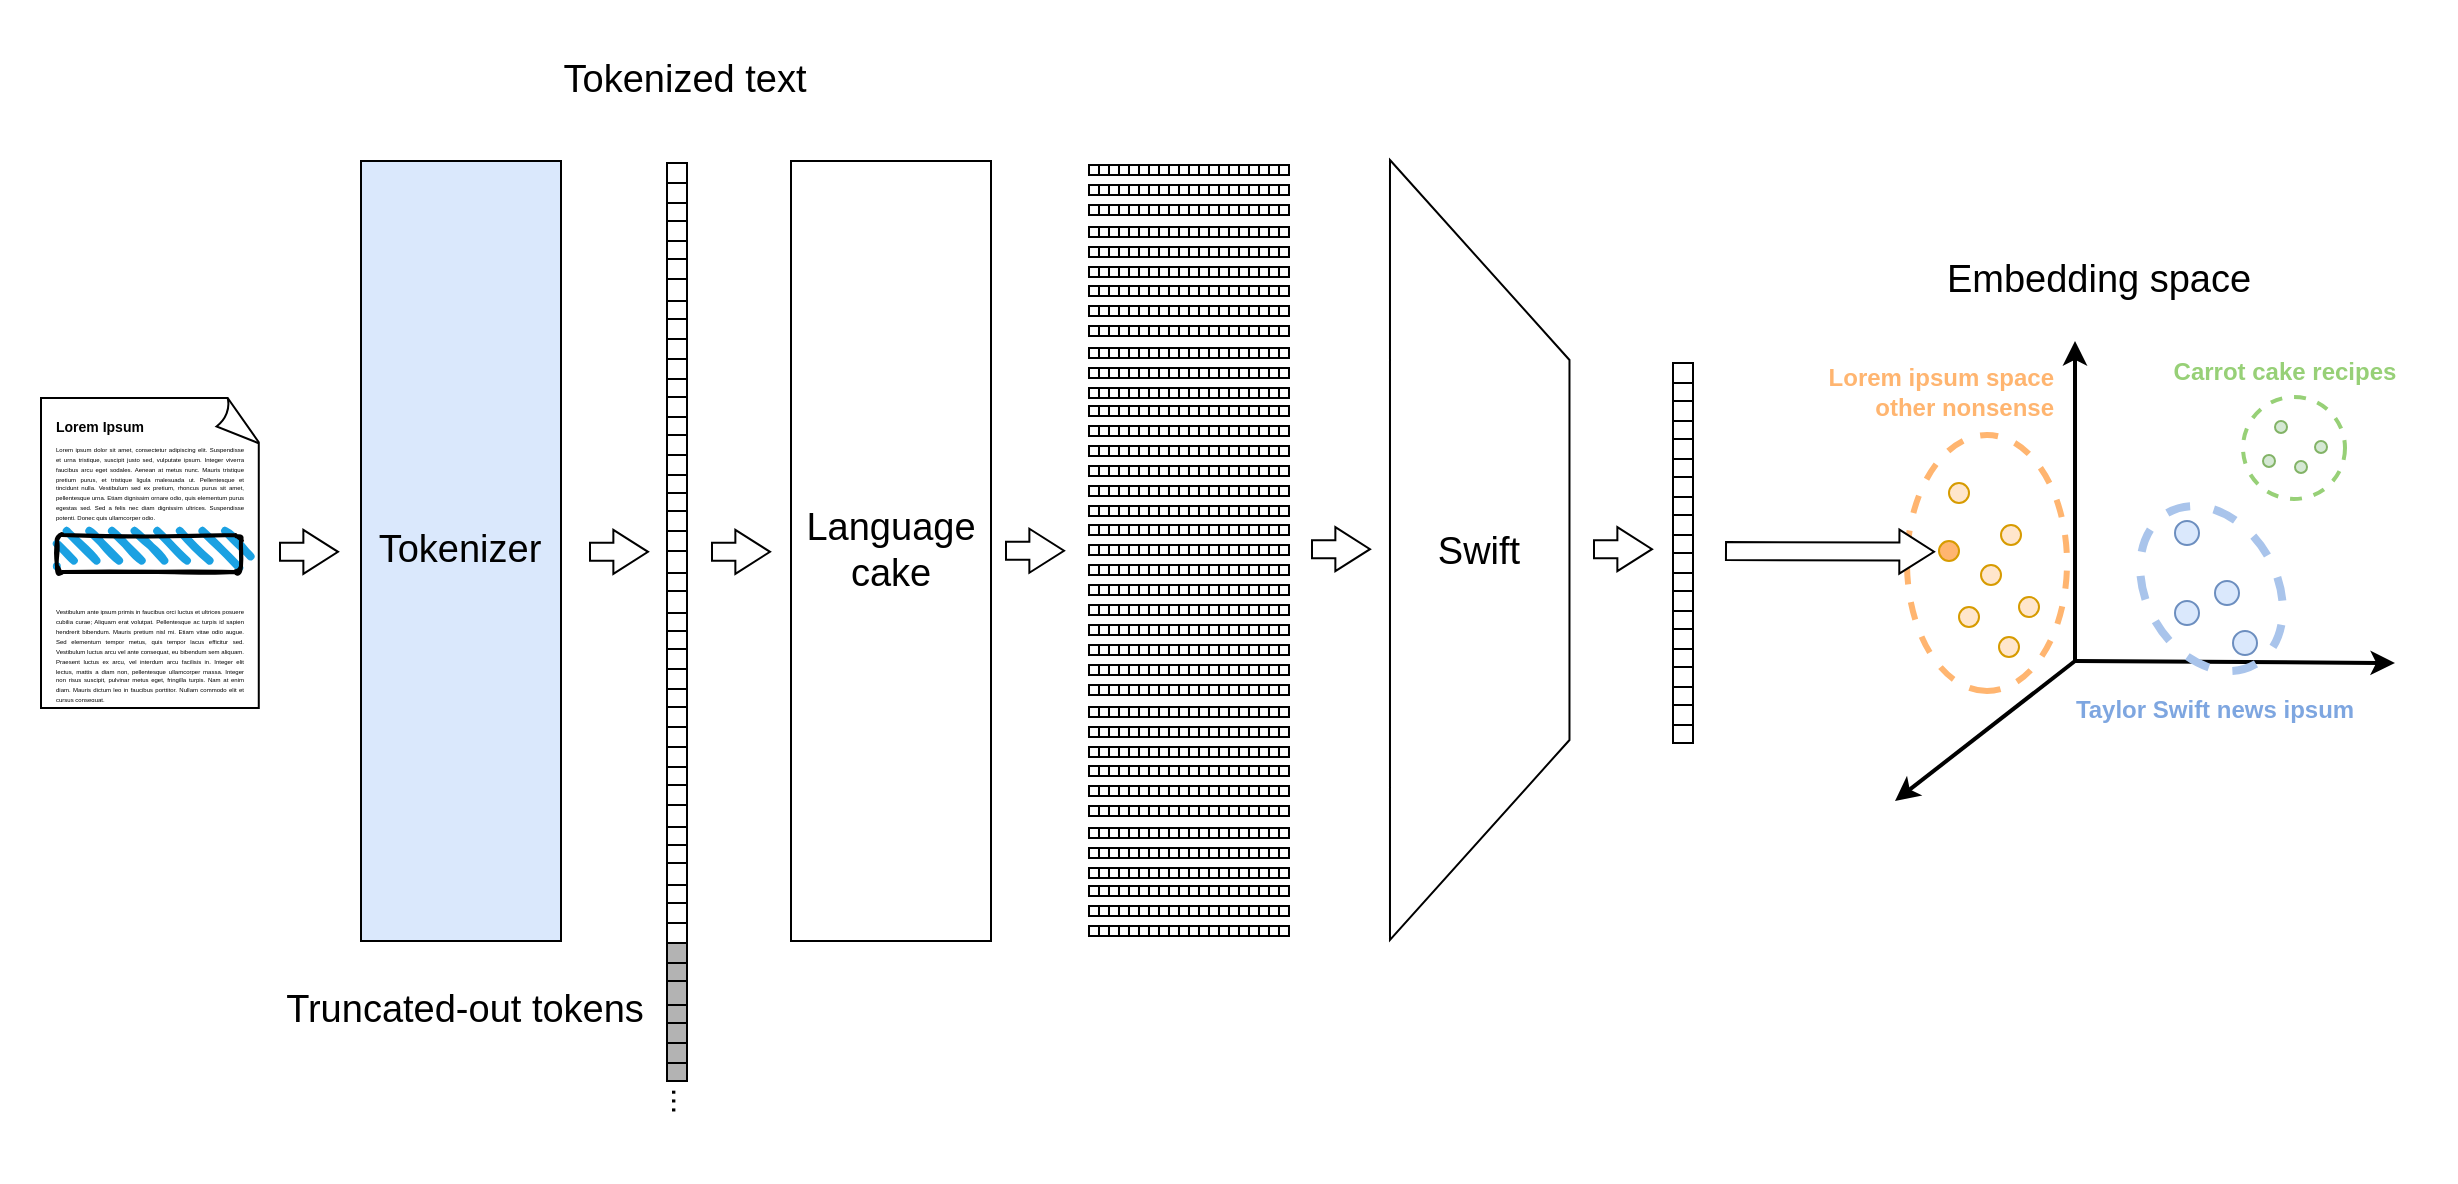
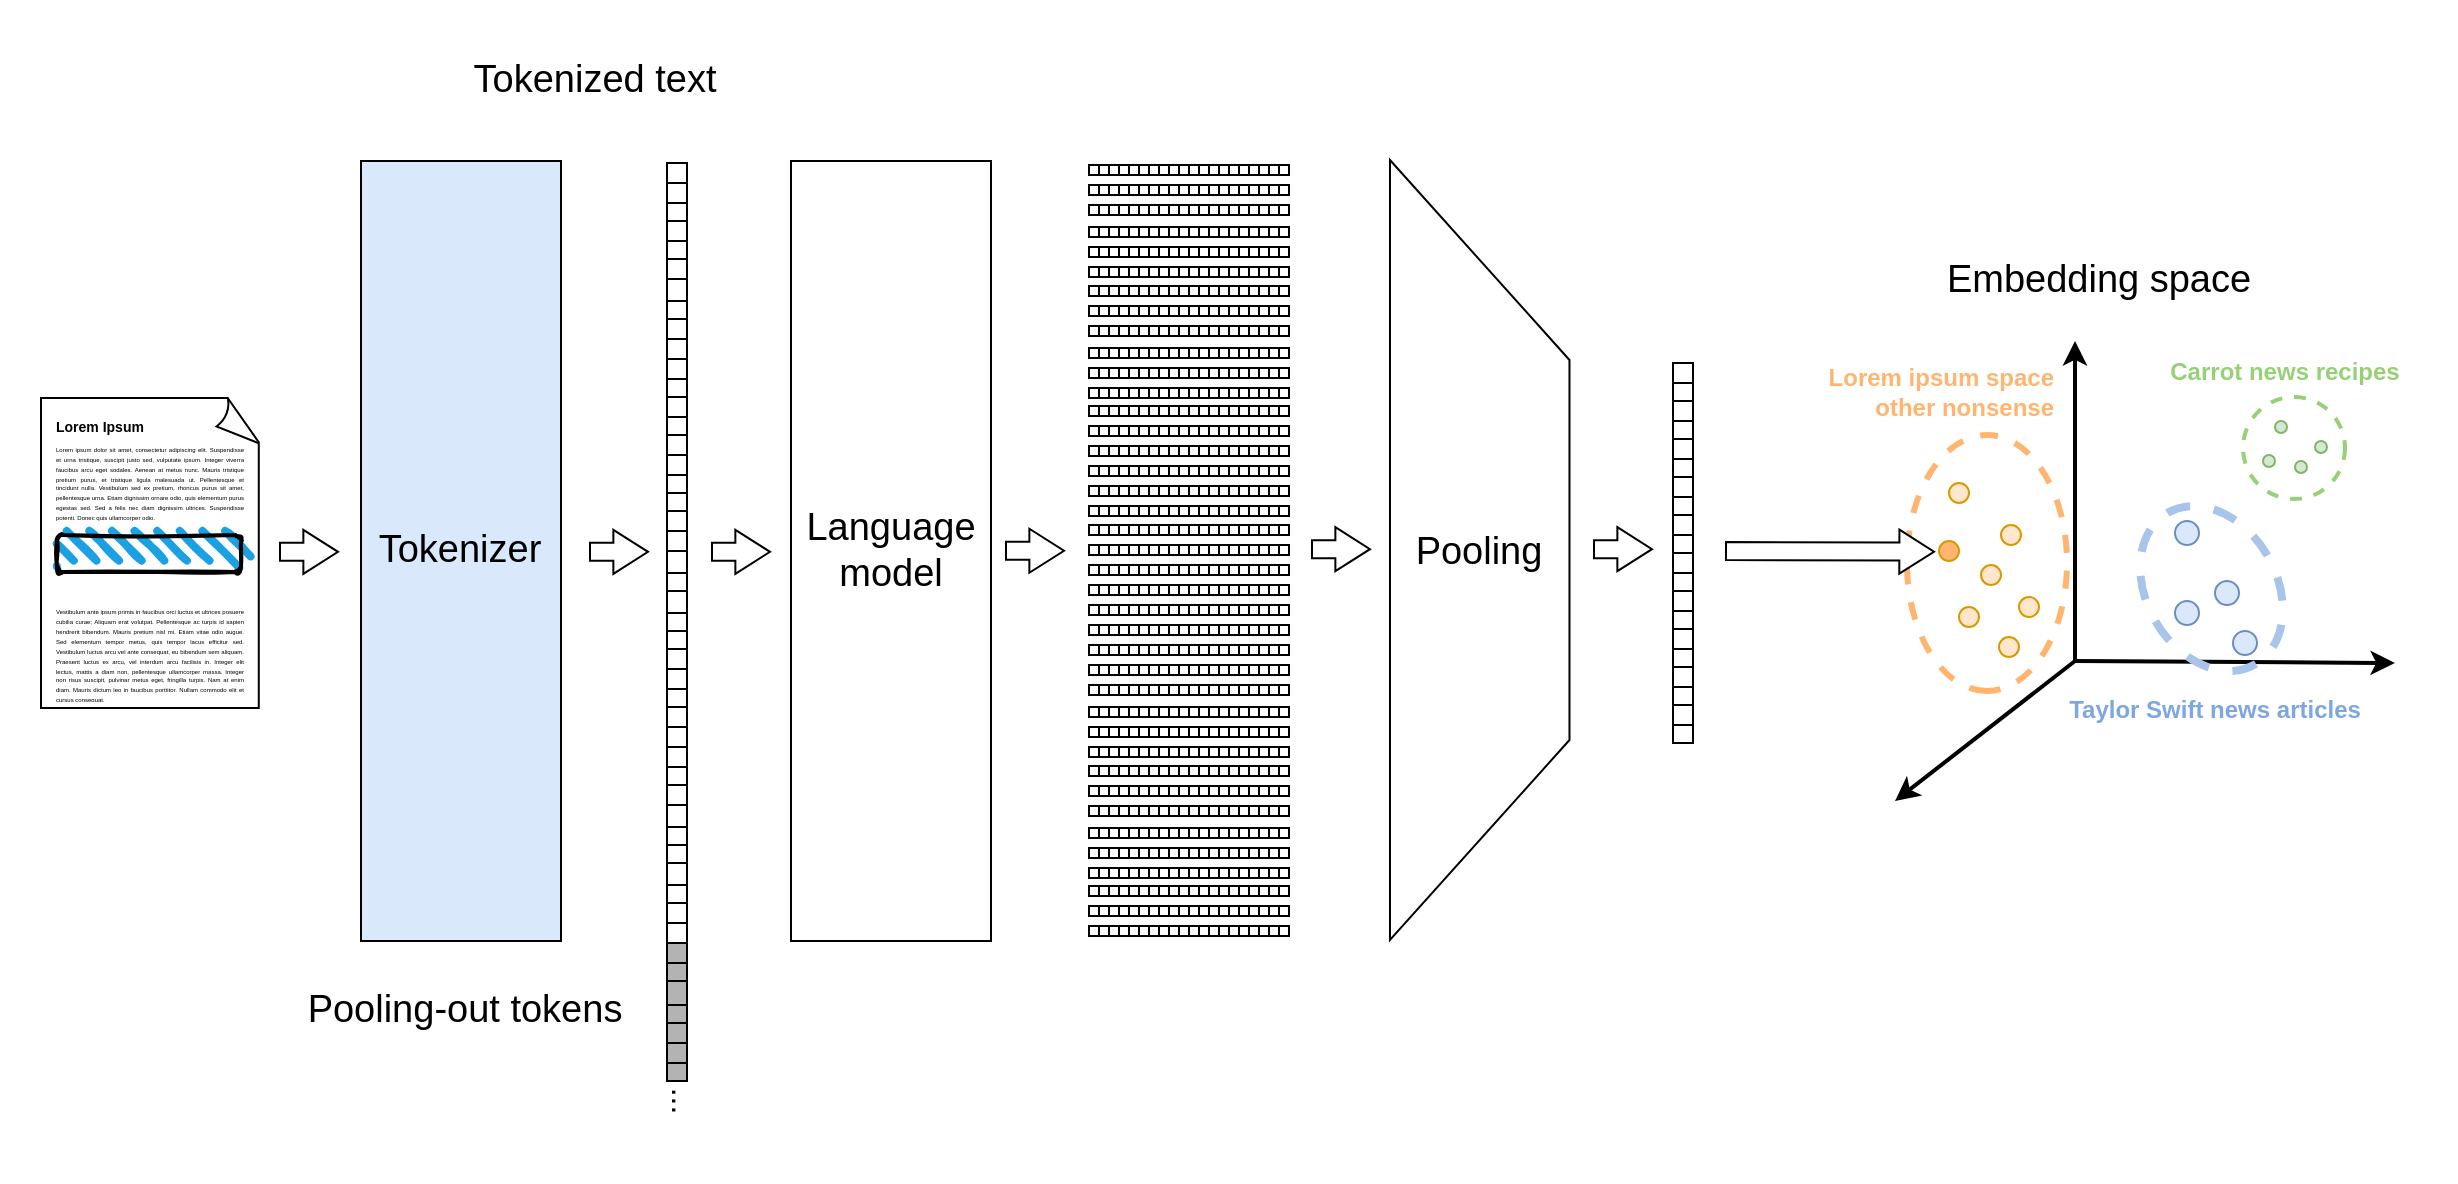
(685, 81) -> (595, 81)
(2286, 373) -> (2286, 373)
(892, 551) -> (892, 551)
(1480, 553) -> (1480, 553)
(2216, 711) -> (2216, 711)
(466, 1011) -> (466, 1011)
